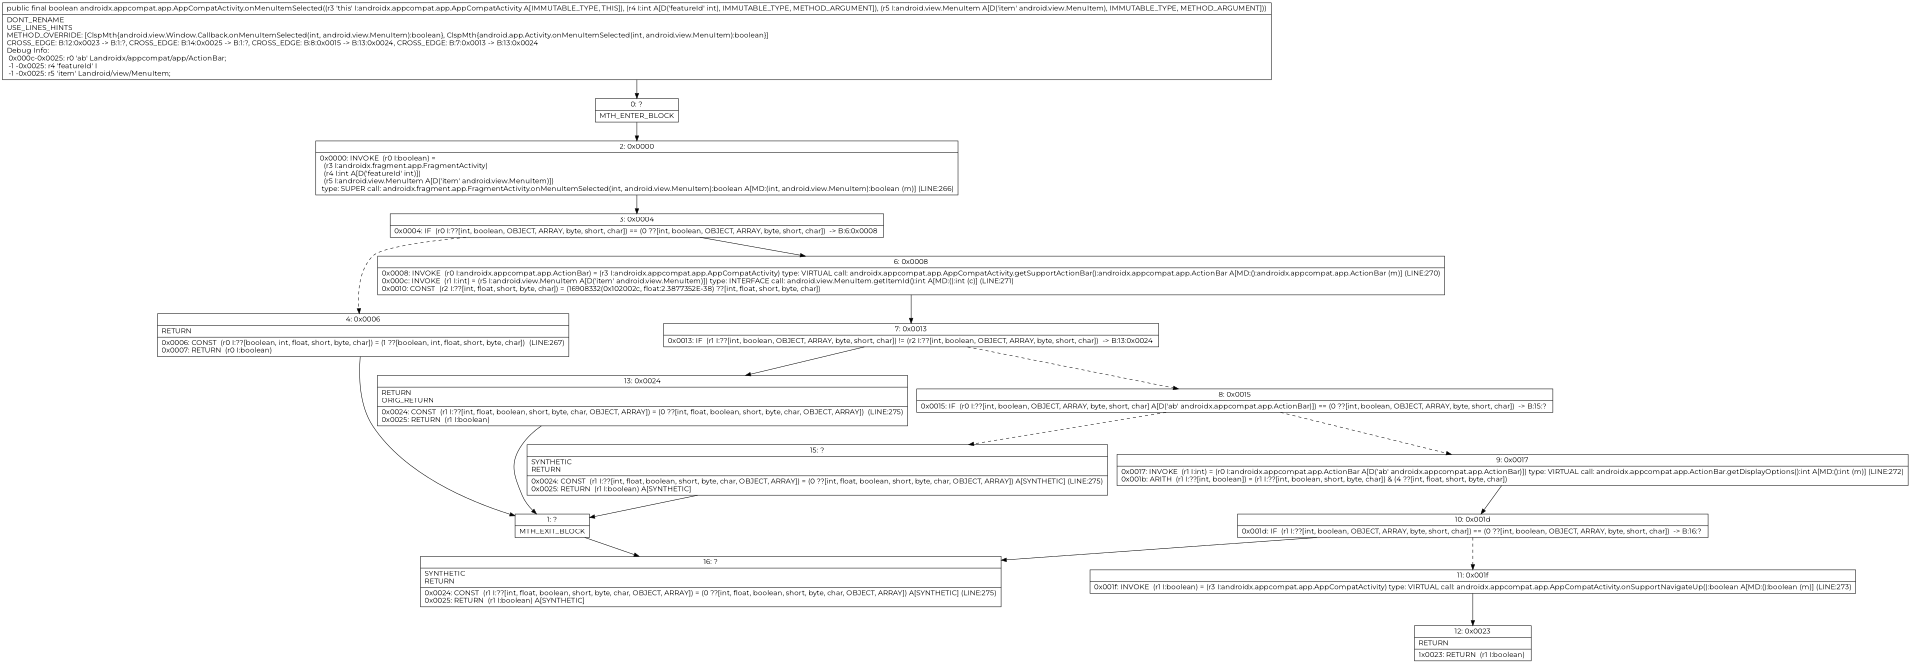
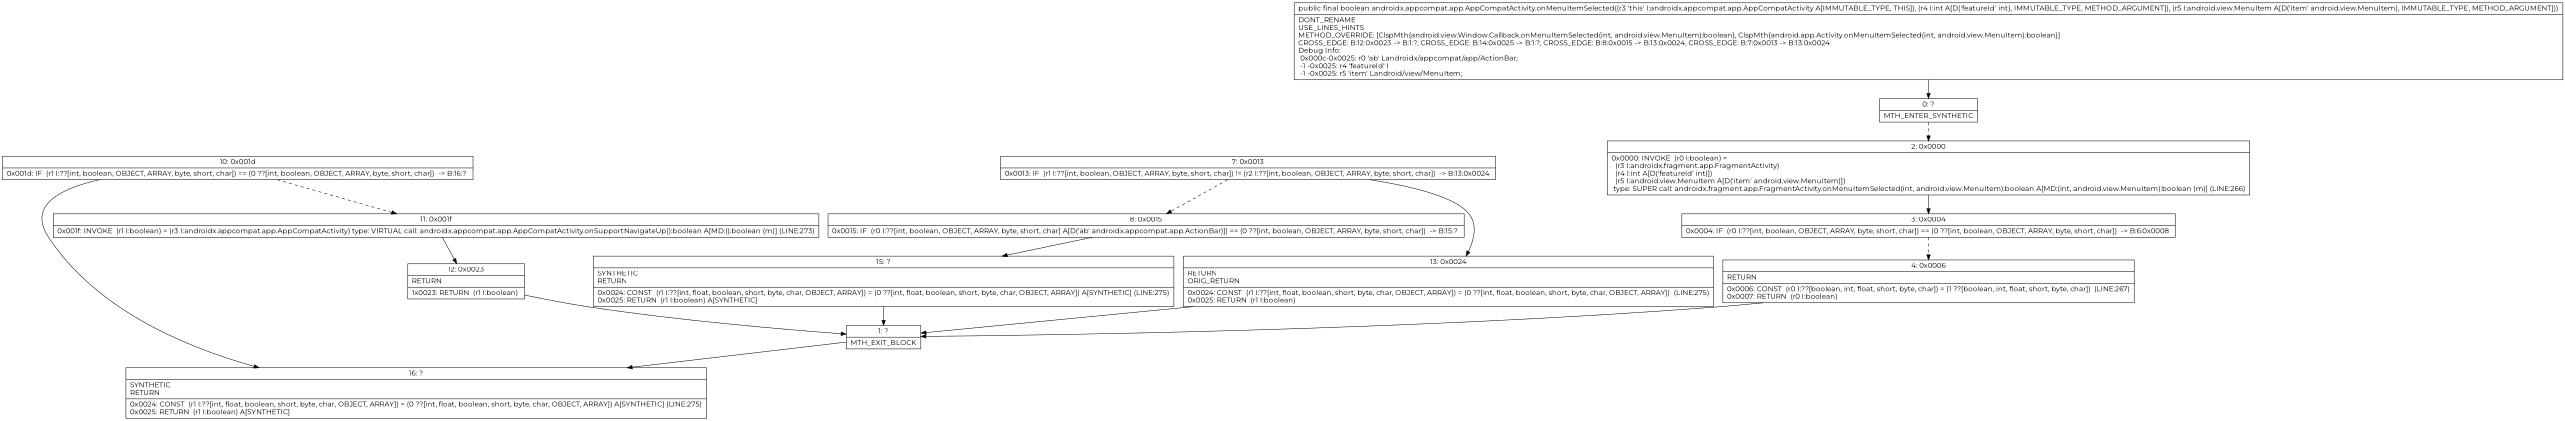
(637, 116) -> (1929, 116)
(637, 129) -> (1929, 129)
(911, 276) -> none
none -> (682, 319)
(1070, 428) -> (1050, 246)
(1513, 470) -> none
